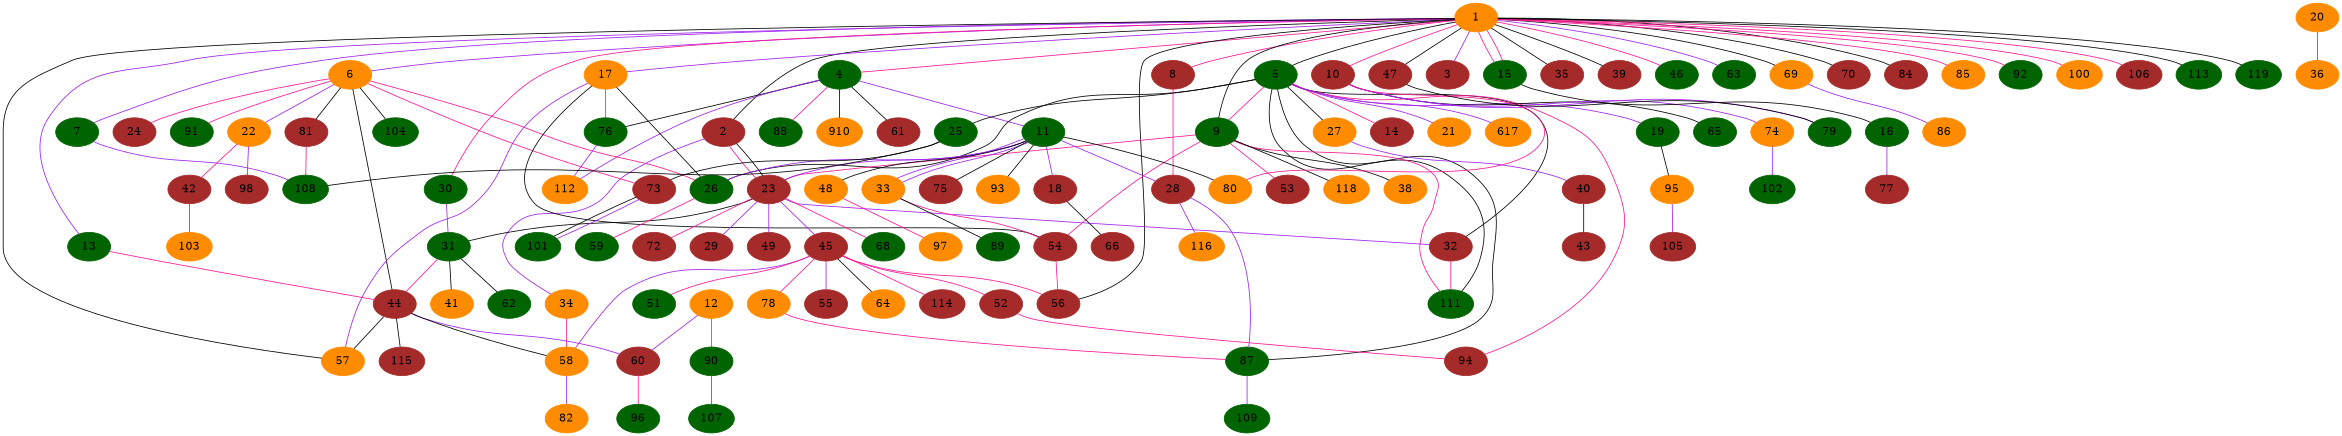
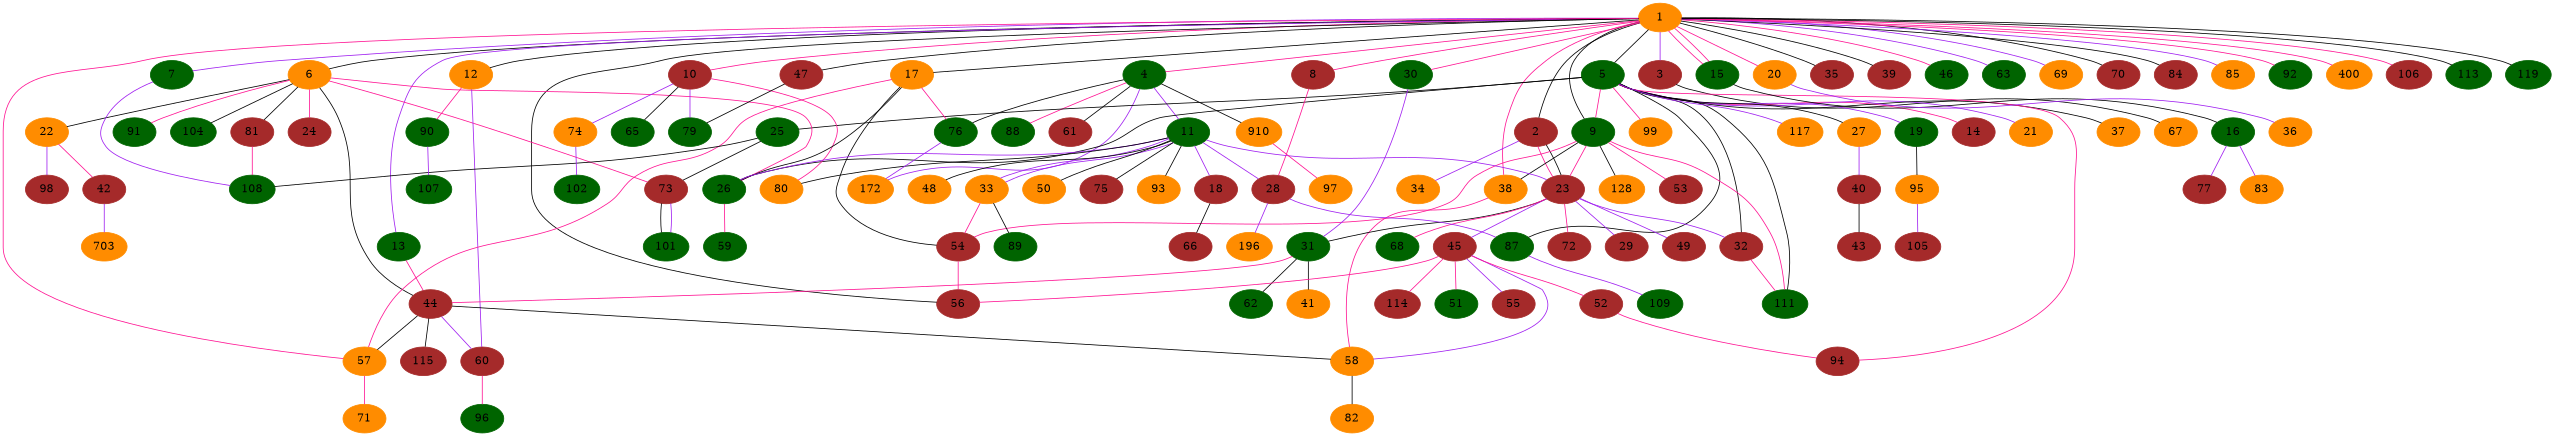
none -> (1063, 28)
(912, 34) -> (983, 30)
(1638, 34) -> (1938, 40)
(476, 35) -> (559, 34)
(1040, 41) -> (1286, 46)
(1836, 44) -> (2085, 42)
none -> (1717, 46)
none -> (1536, 69)
(2080, 75) -> (2349, 75)
(300, 103) -> (178, 102)
(1508, 132) -> (1800, 132)
none -> (1651, 132)
(1944, 132) -> none
none -> (2119, 132)
none -> (2176, 132)
(565, 189) -> (871, 189)
none -> (1044, 189)
(1347, 189) -> (1622, 189)
none -> (2262, 189)
(461, 213) -> (617, 195)
(883, 218) -> (1295, 161)
(189, 247) -> (104, 247)
(1202, 247) -> (1249, 247)
(769, 304) -> none
(883, 304) -> none
(567, 333) -> (1376, 225)
(567, 390) -> (1352, 390)
none -> (364, 419)
